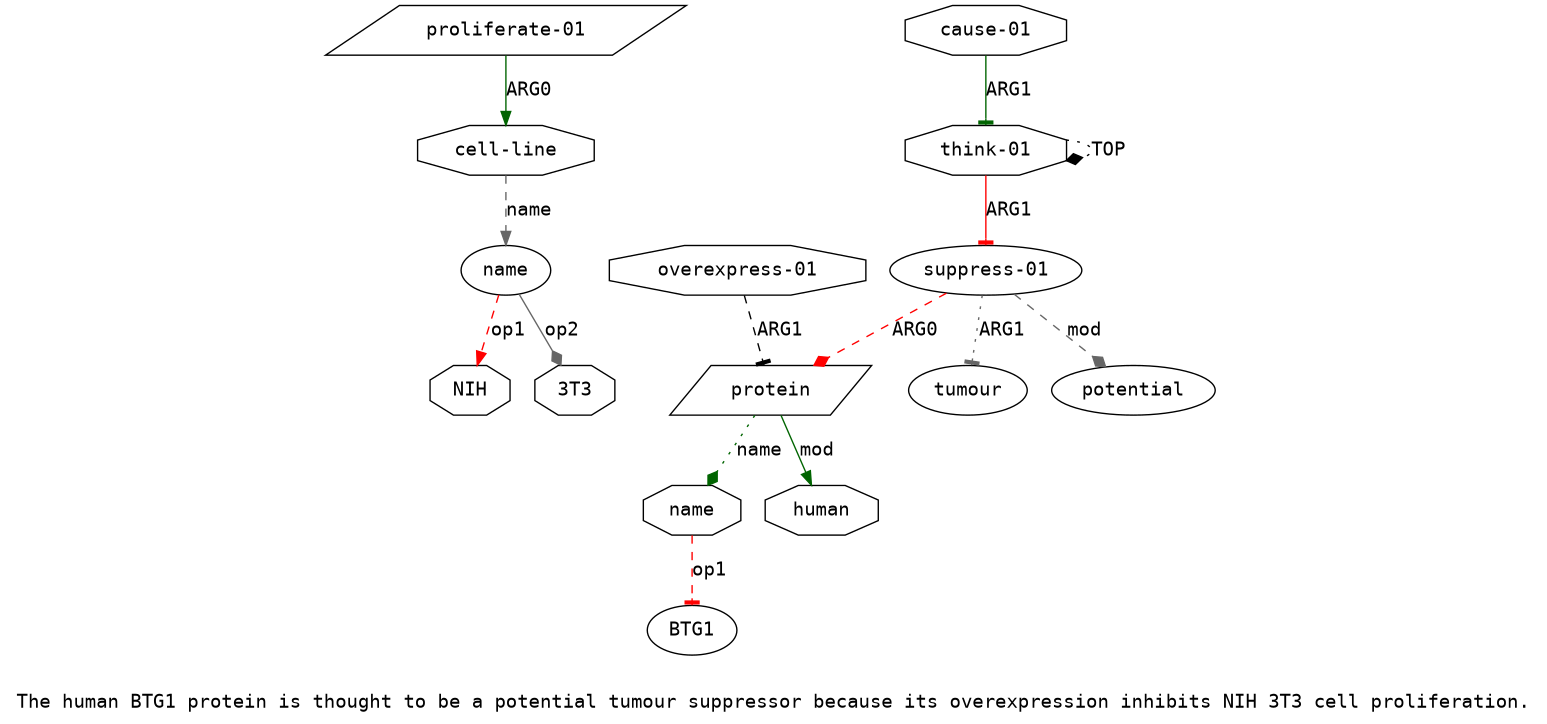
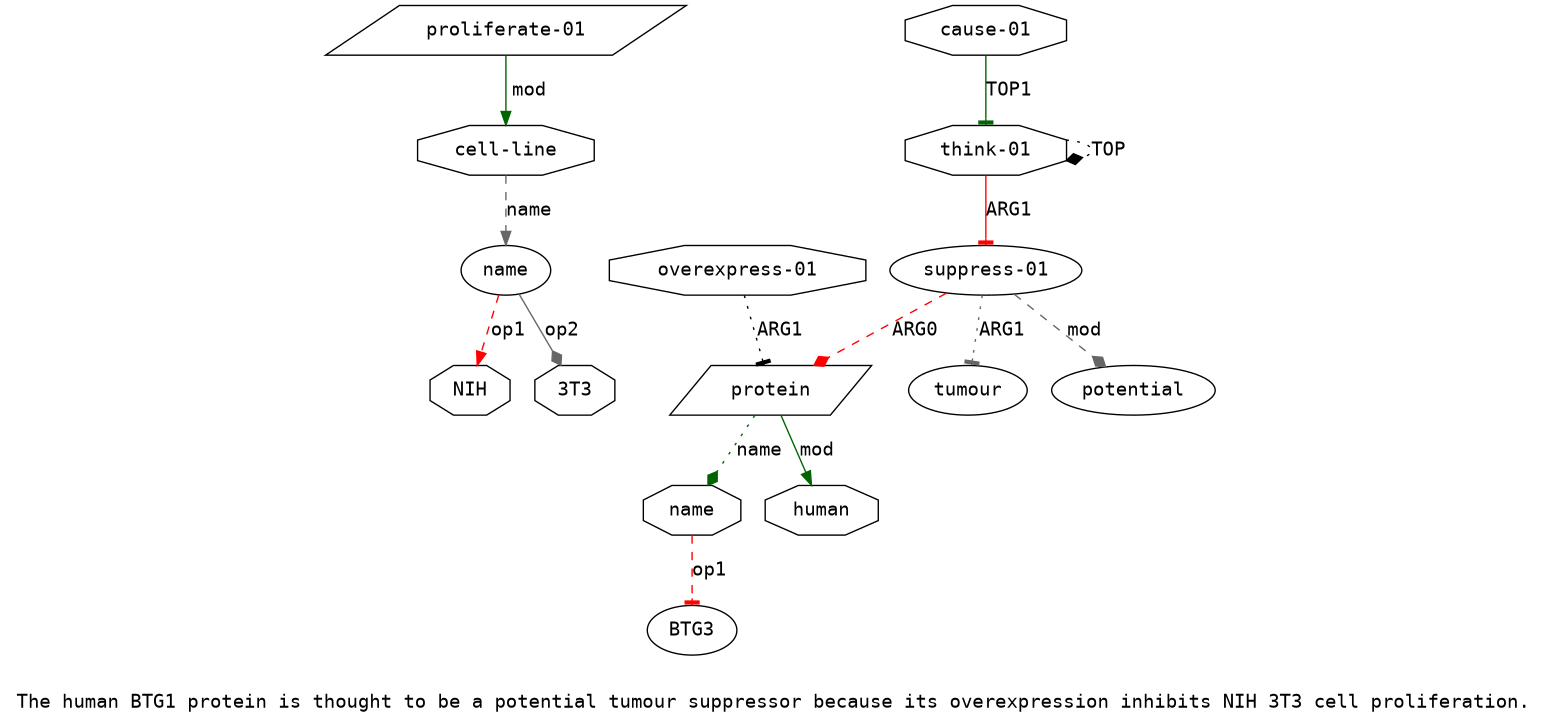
(529, 90) -> (529, 90)
(1009, 90) -> (1009, 90)
(753, 327) -> (753, 327)
(692, 630) -> (692, 630)
